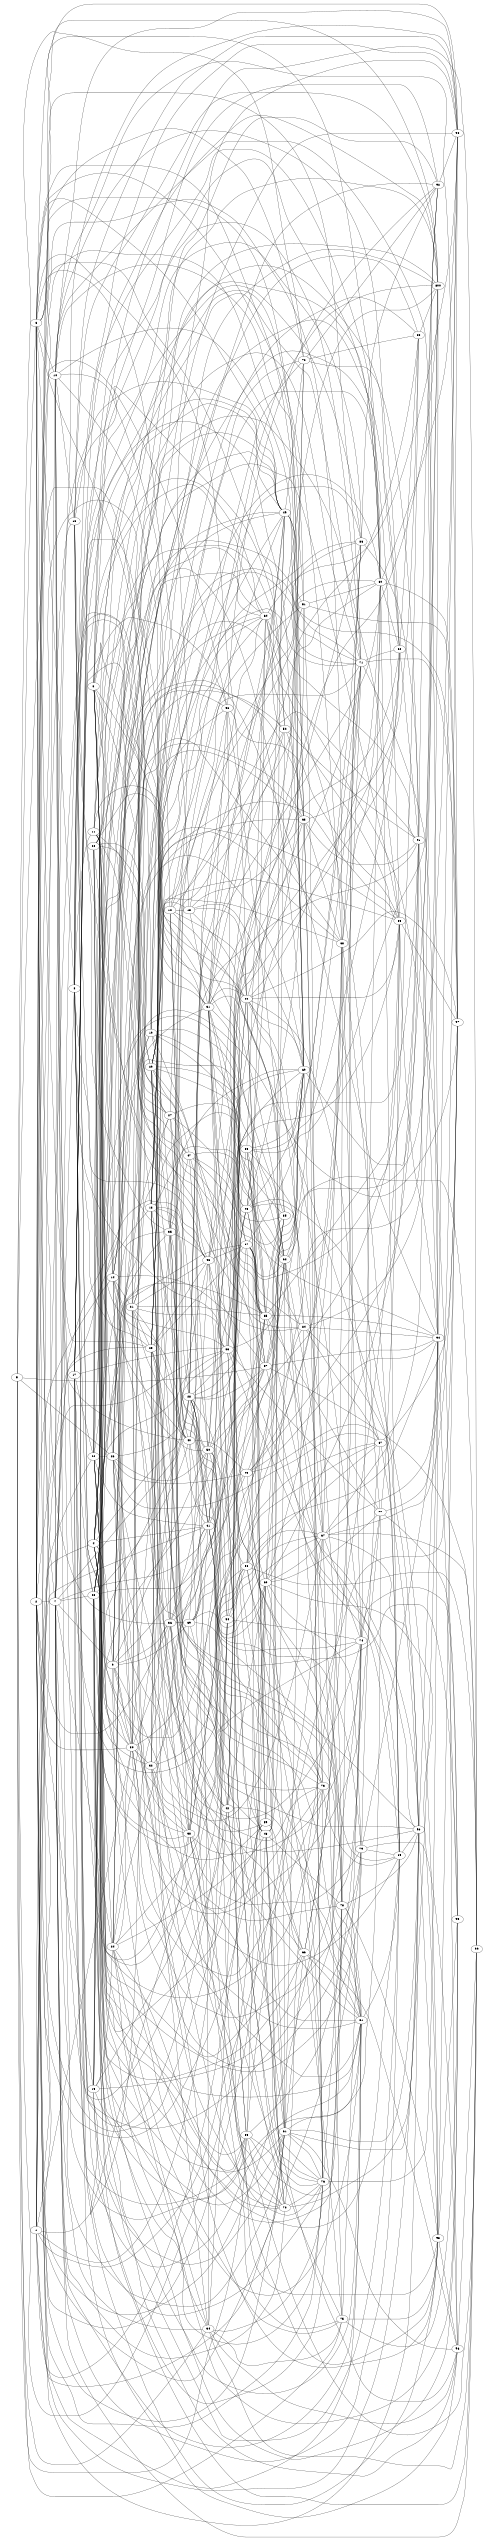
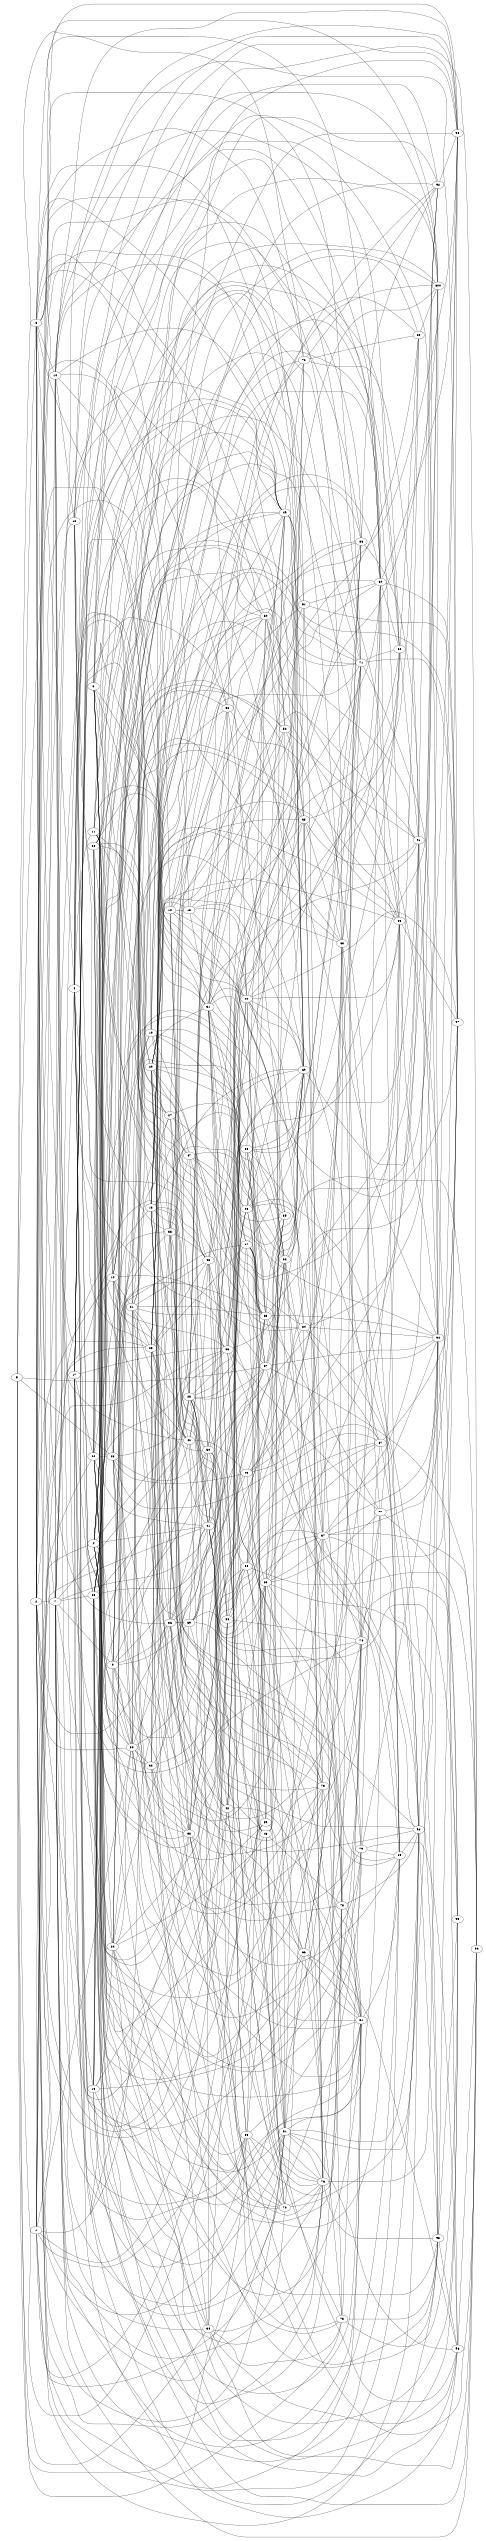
(267, 344) -> none
(223, 1254) -> (215, 1414)
none -> (232, 1735)
(403, 2059) -> (362, 2238)
(96, 2325) -> none
